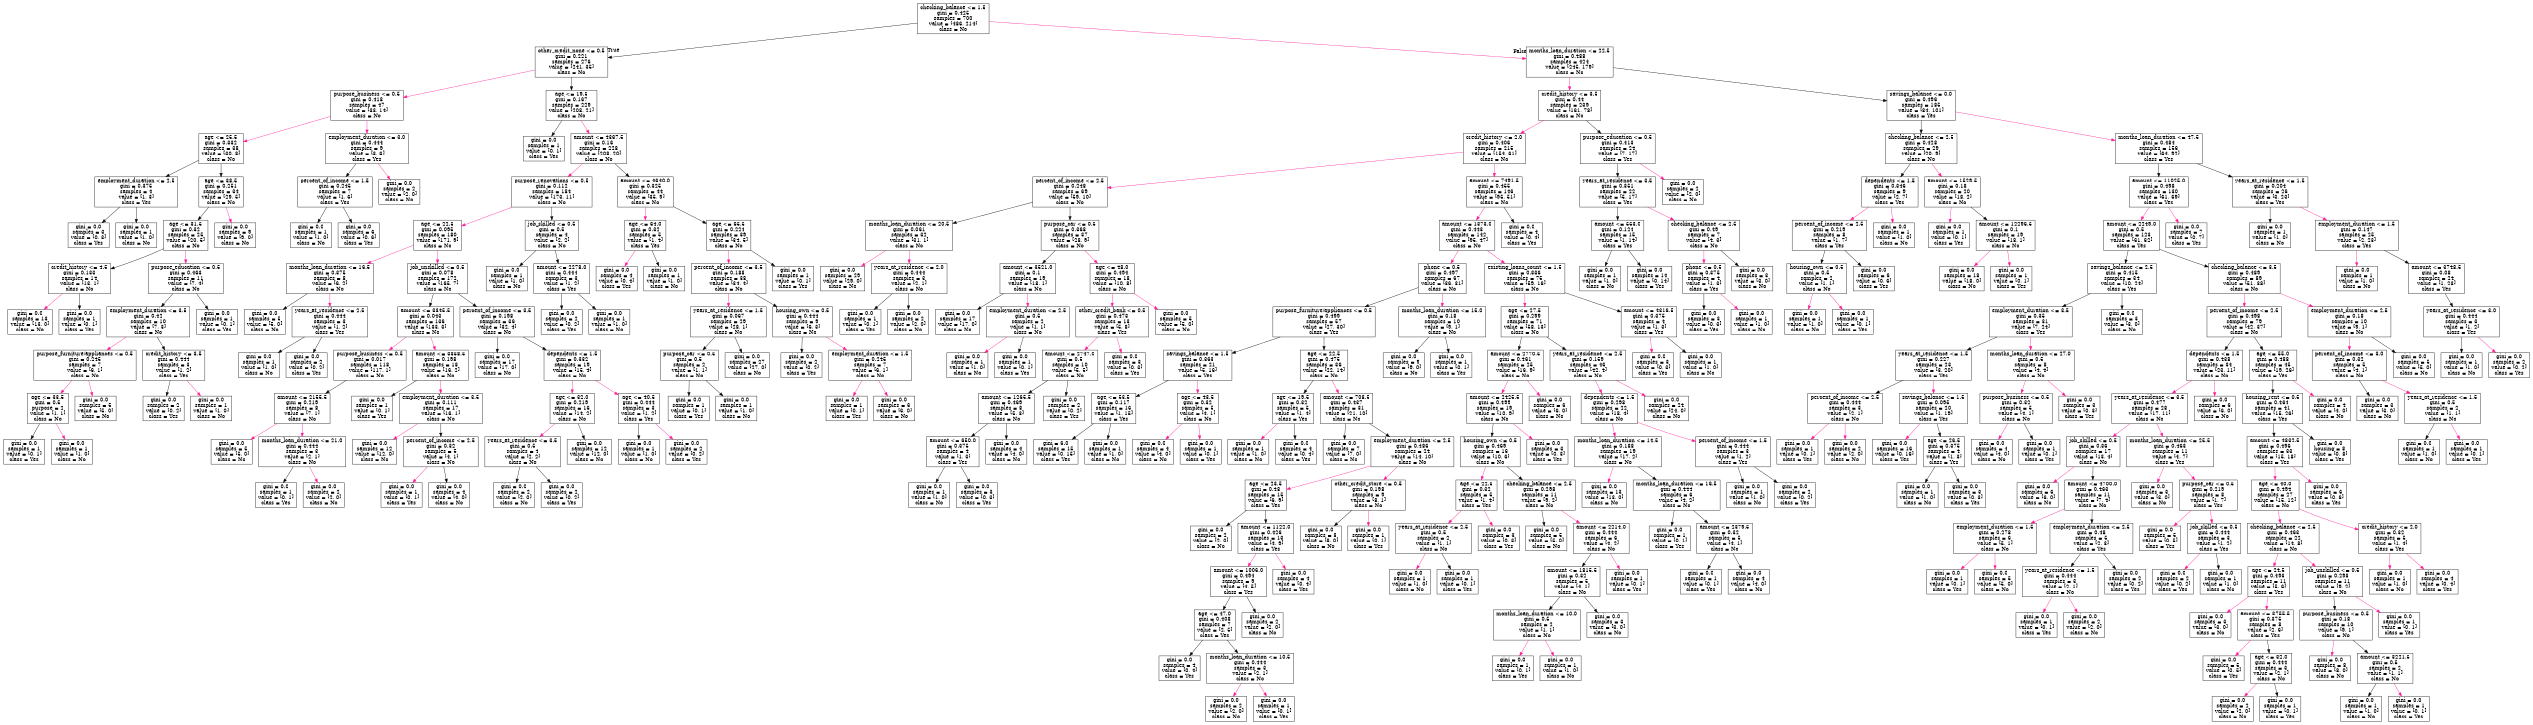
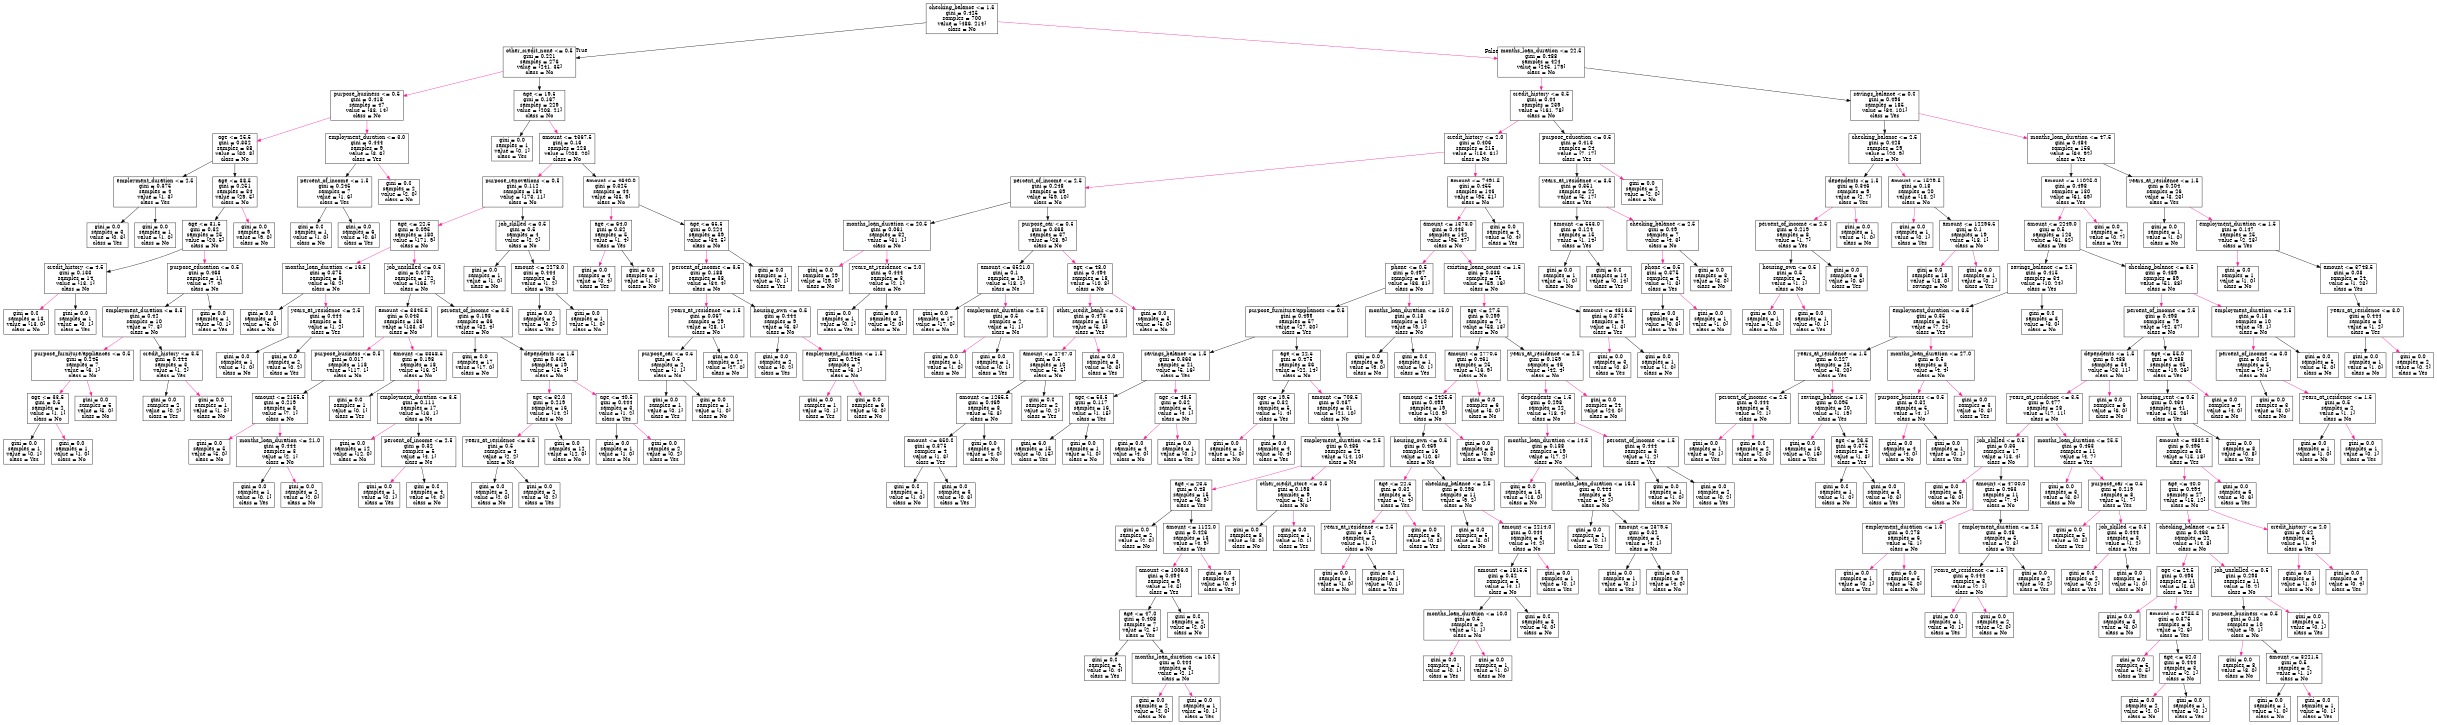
(1962, 279) -> (1930, 279)
(48, 408) -> (48, 408)
(1344, 452) -> none
(2330, 452) -> (2239, 452)
